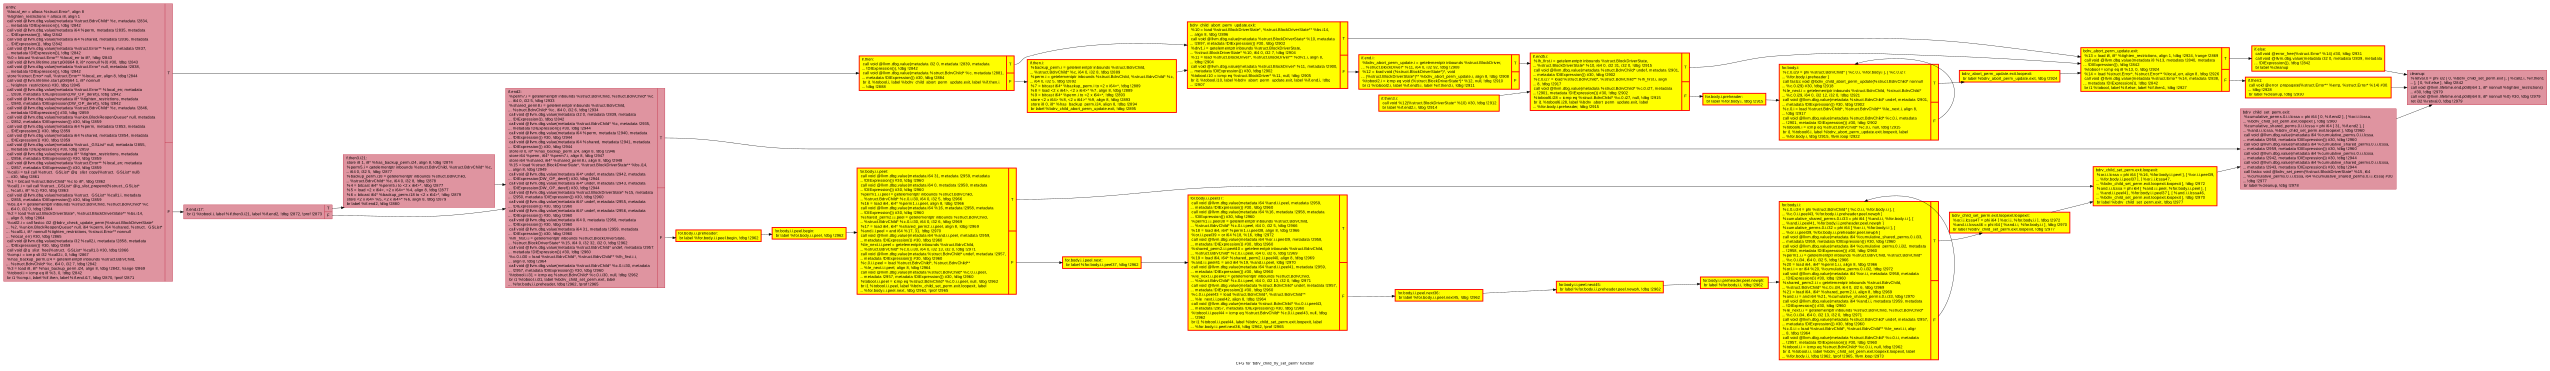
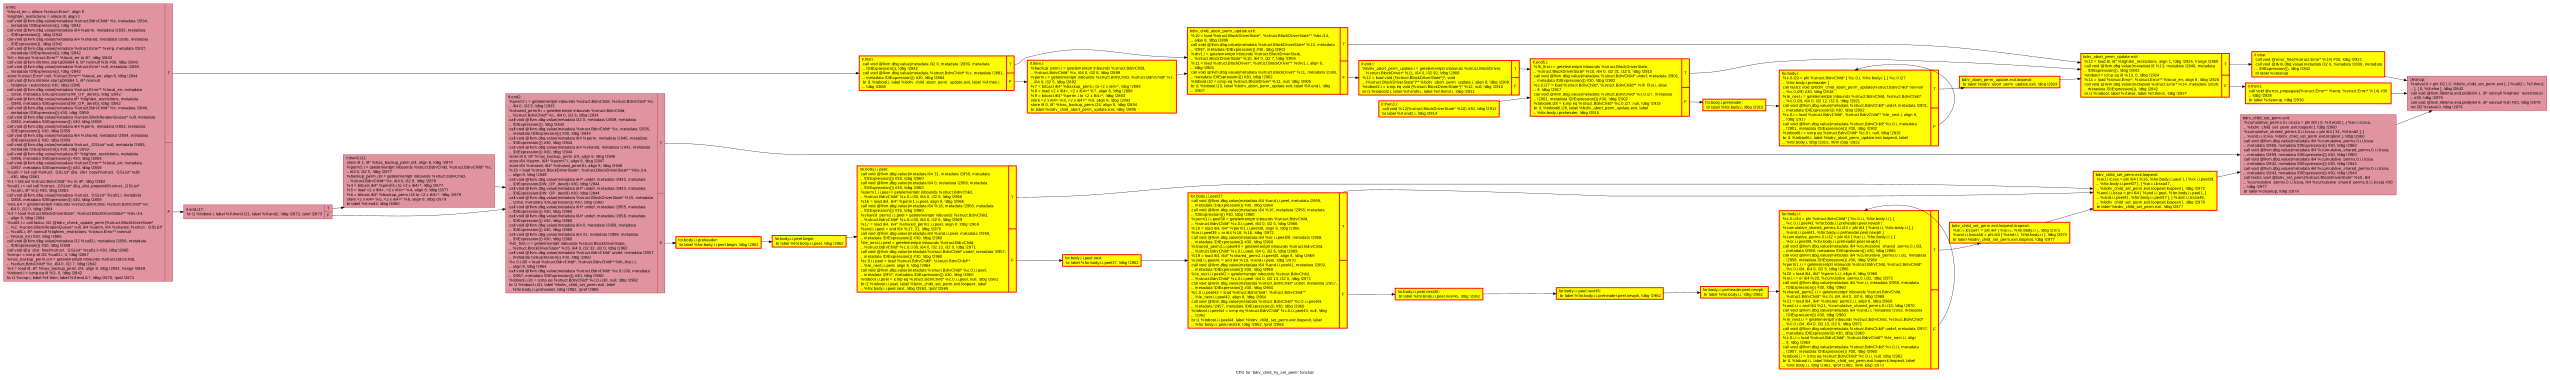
none -> (1717, 196)
